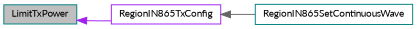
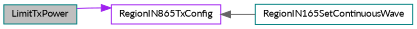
(334, 14) -> (334, 14)
(99, 21) -> (89, 8)
